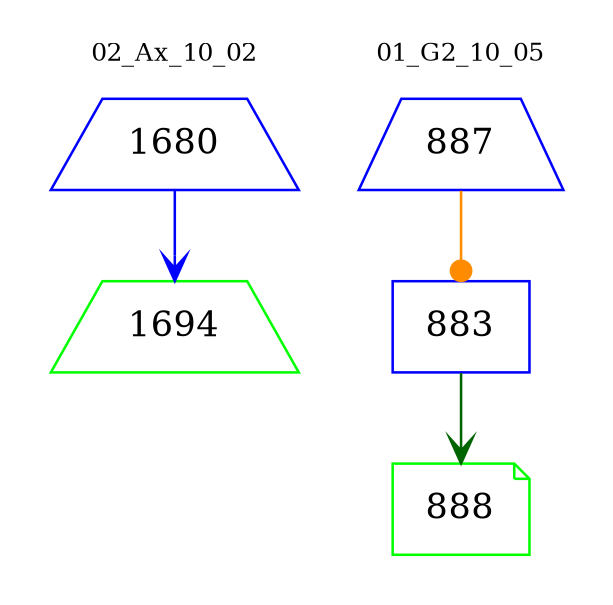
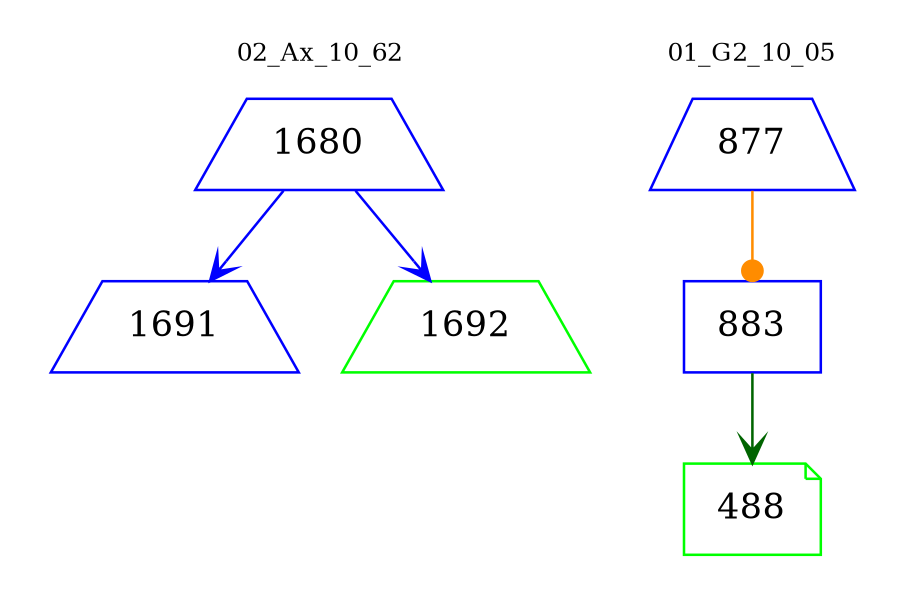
(175, 54) -> (320, 54)
(461, 144) -> (752, 144)
none -> (175, 327)
(175, 327) -> (466, 327)
(461, 509) -> (752, 509)
